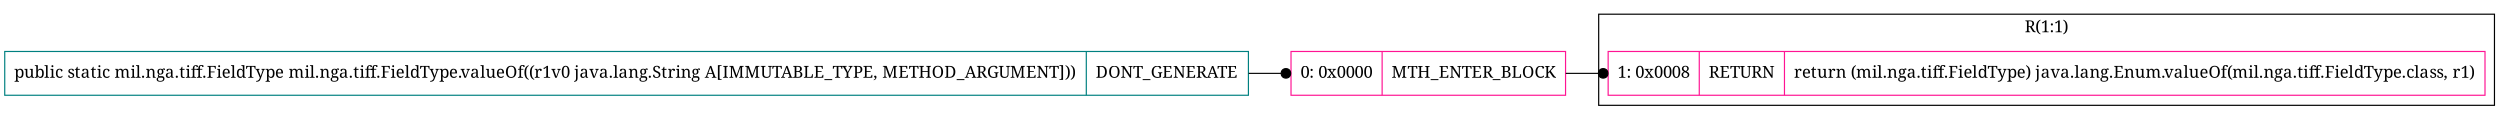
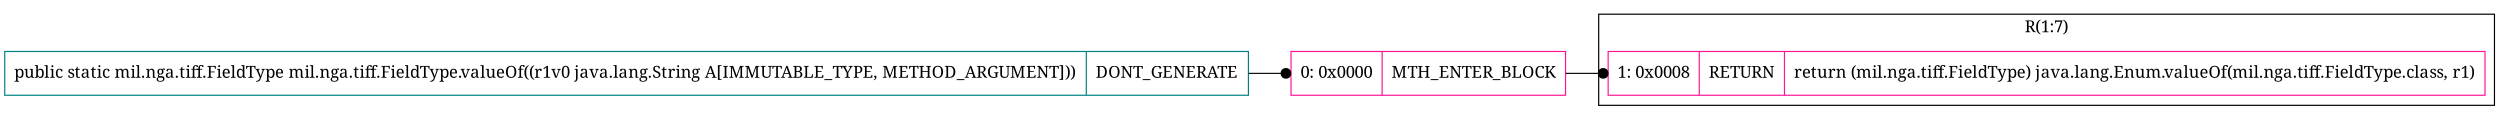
(2047, 28) -> (2047, 28)
